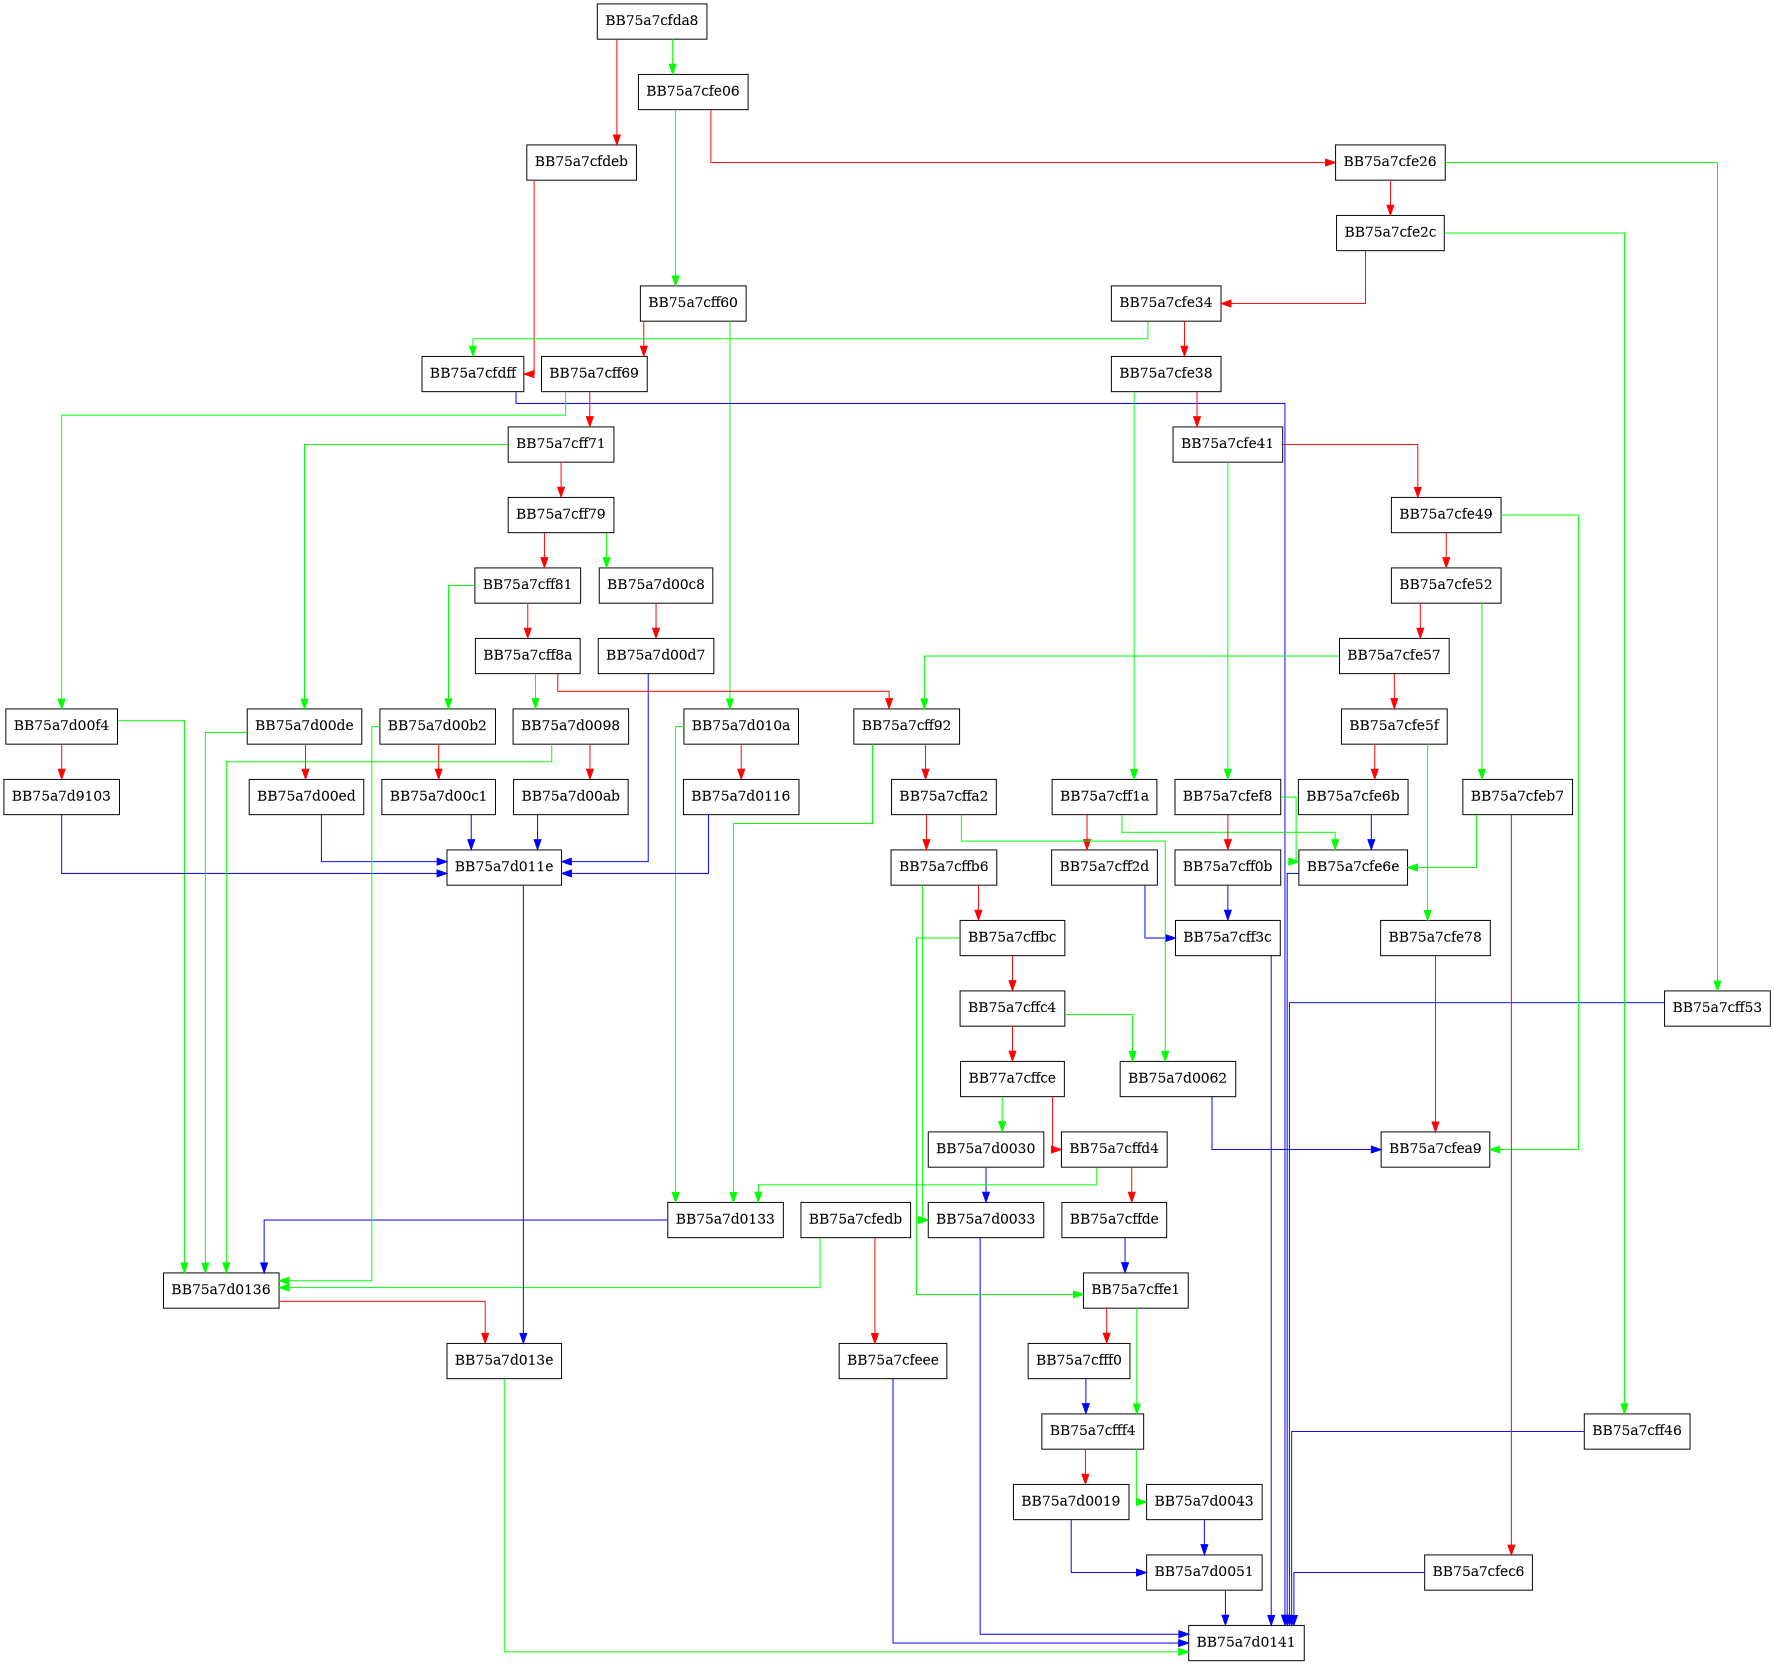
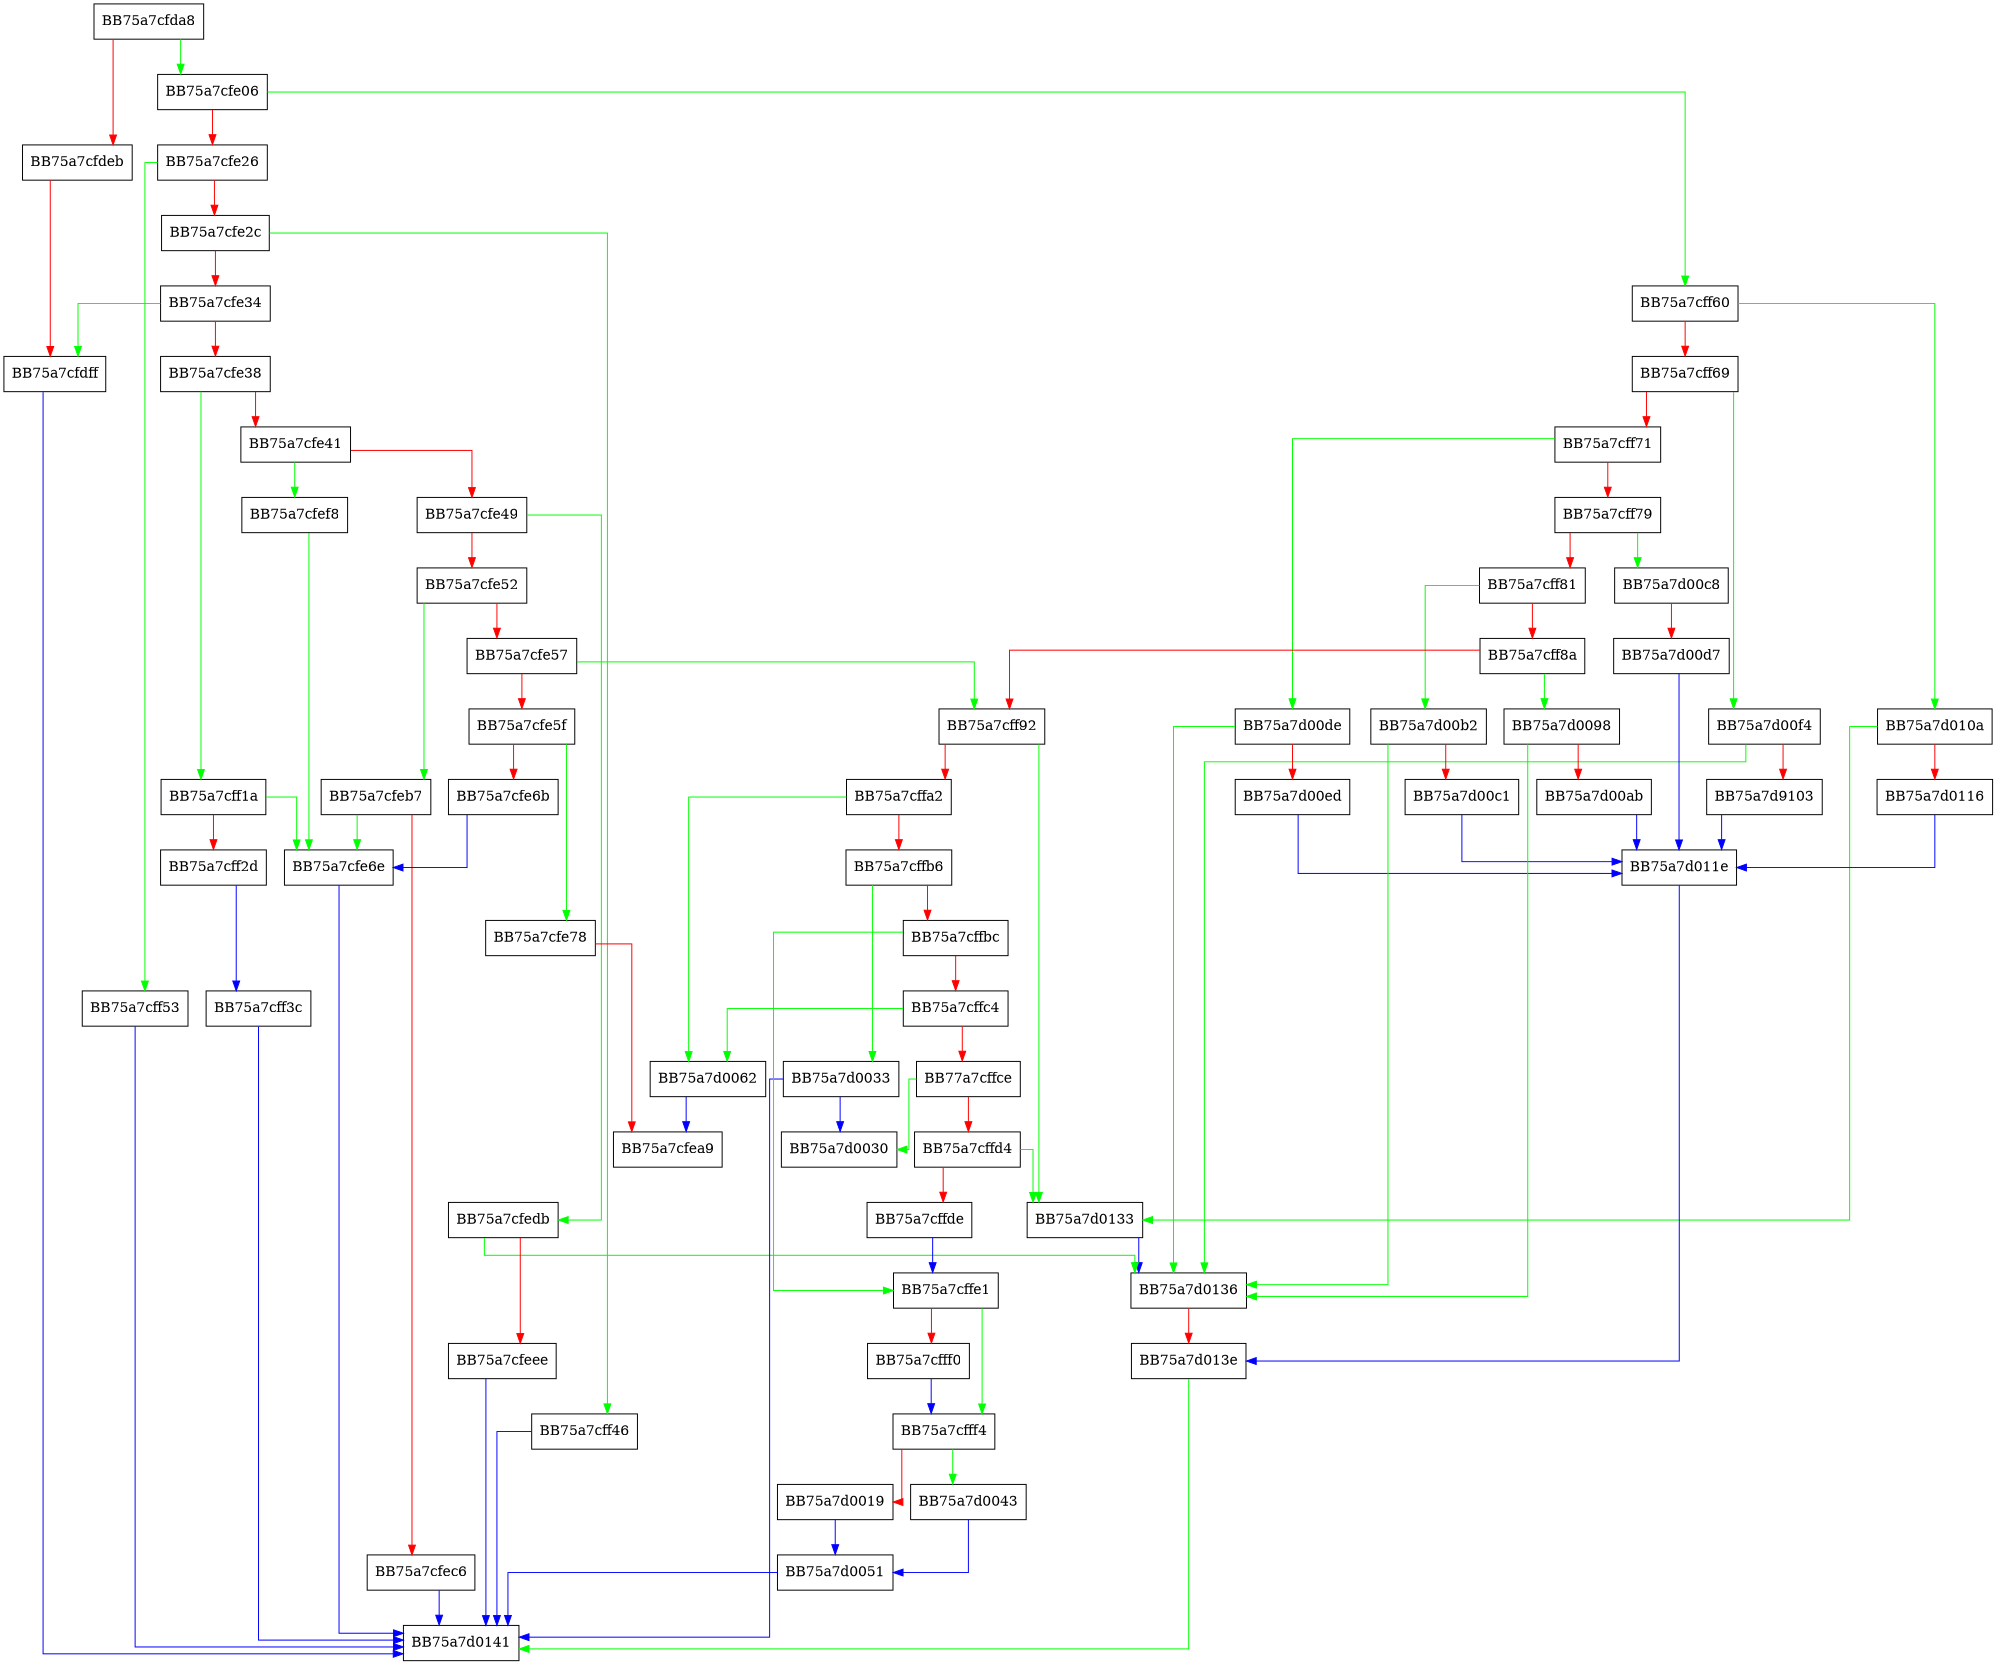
(1578, 833) -> (601, 847)
(1228, 868) -> none
(986, 1179) -> (840, 1109)
